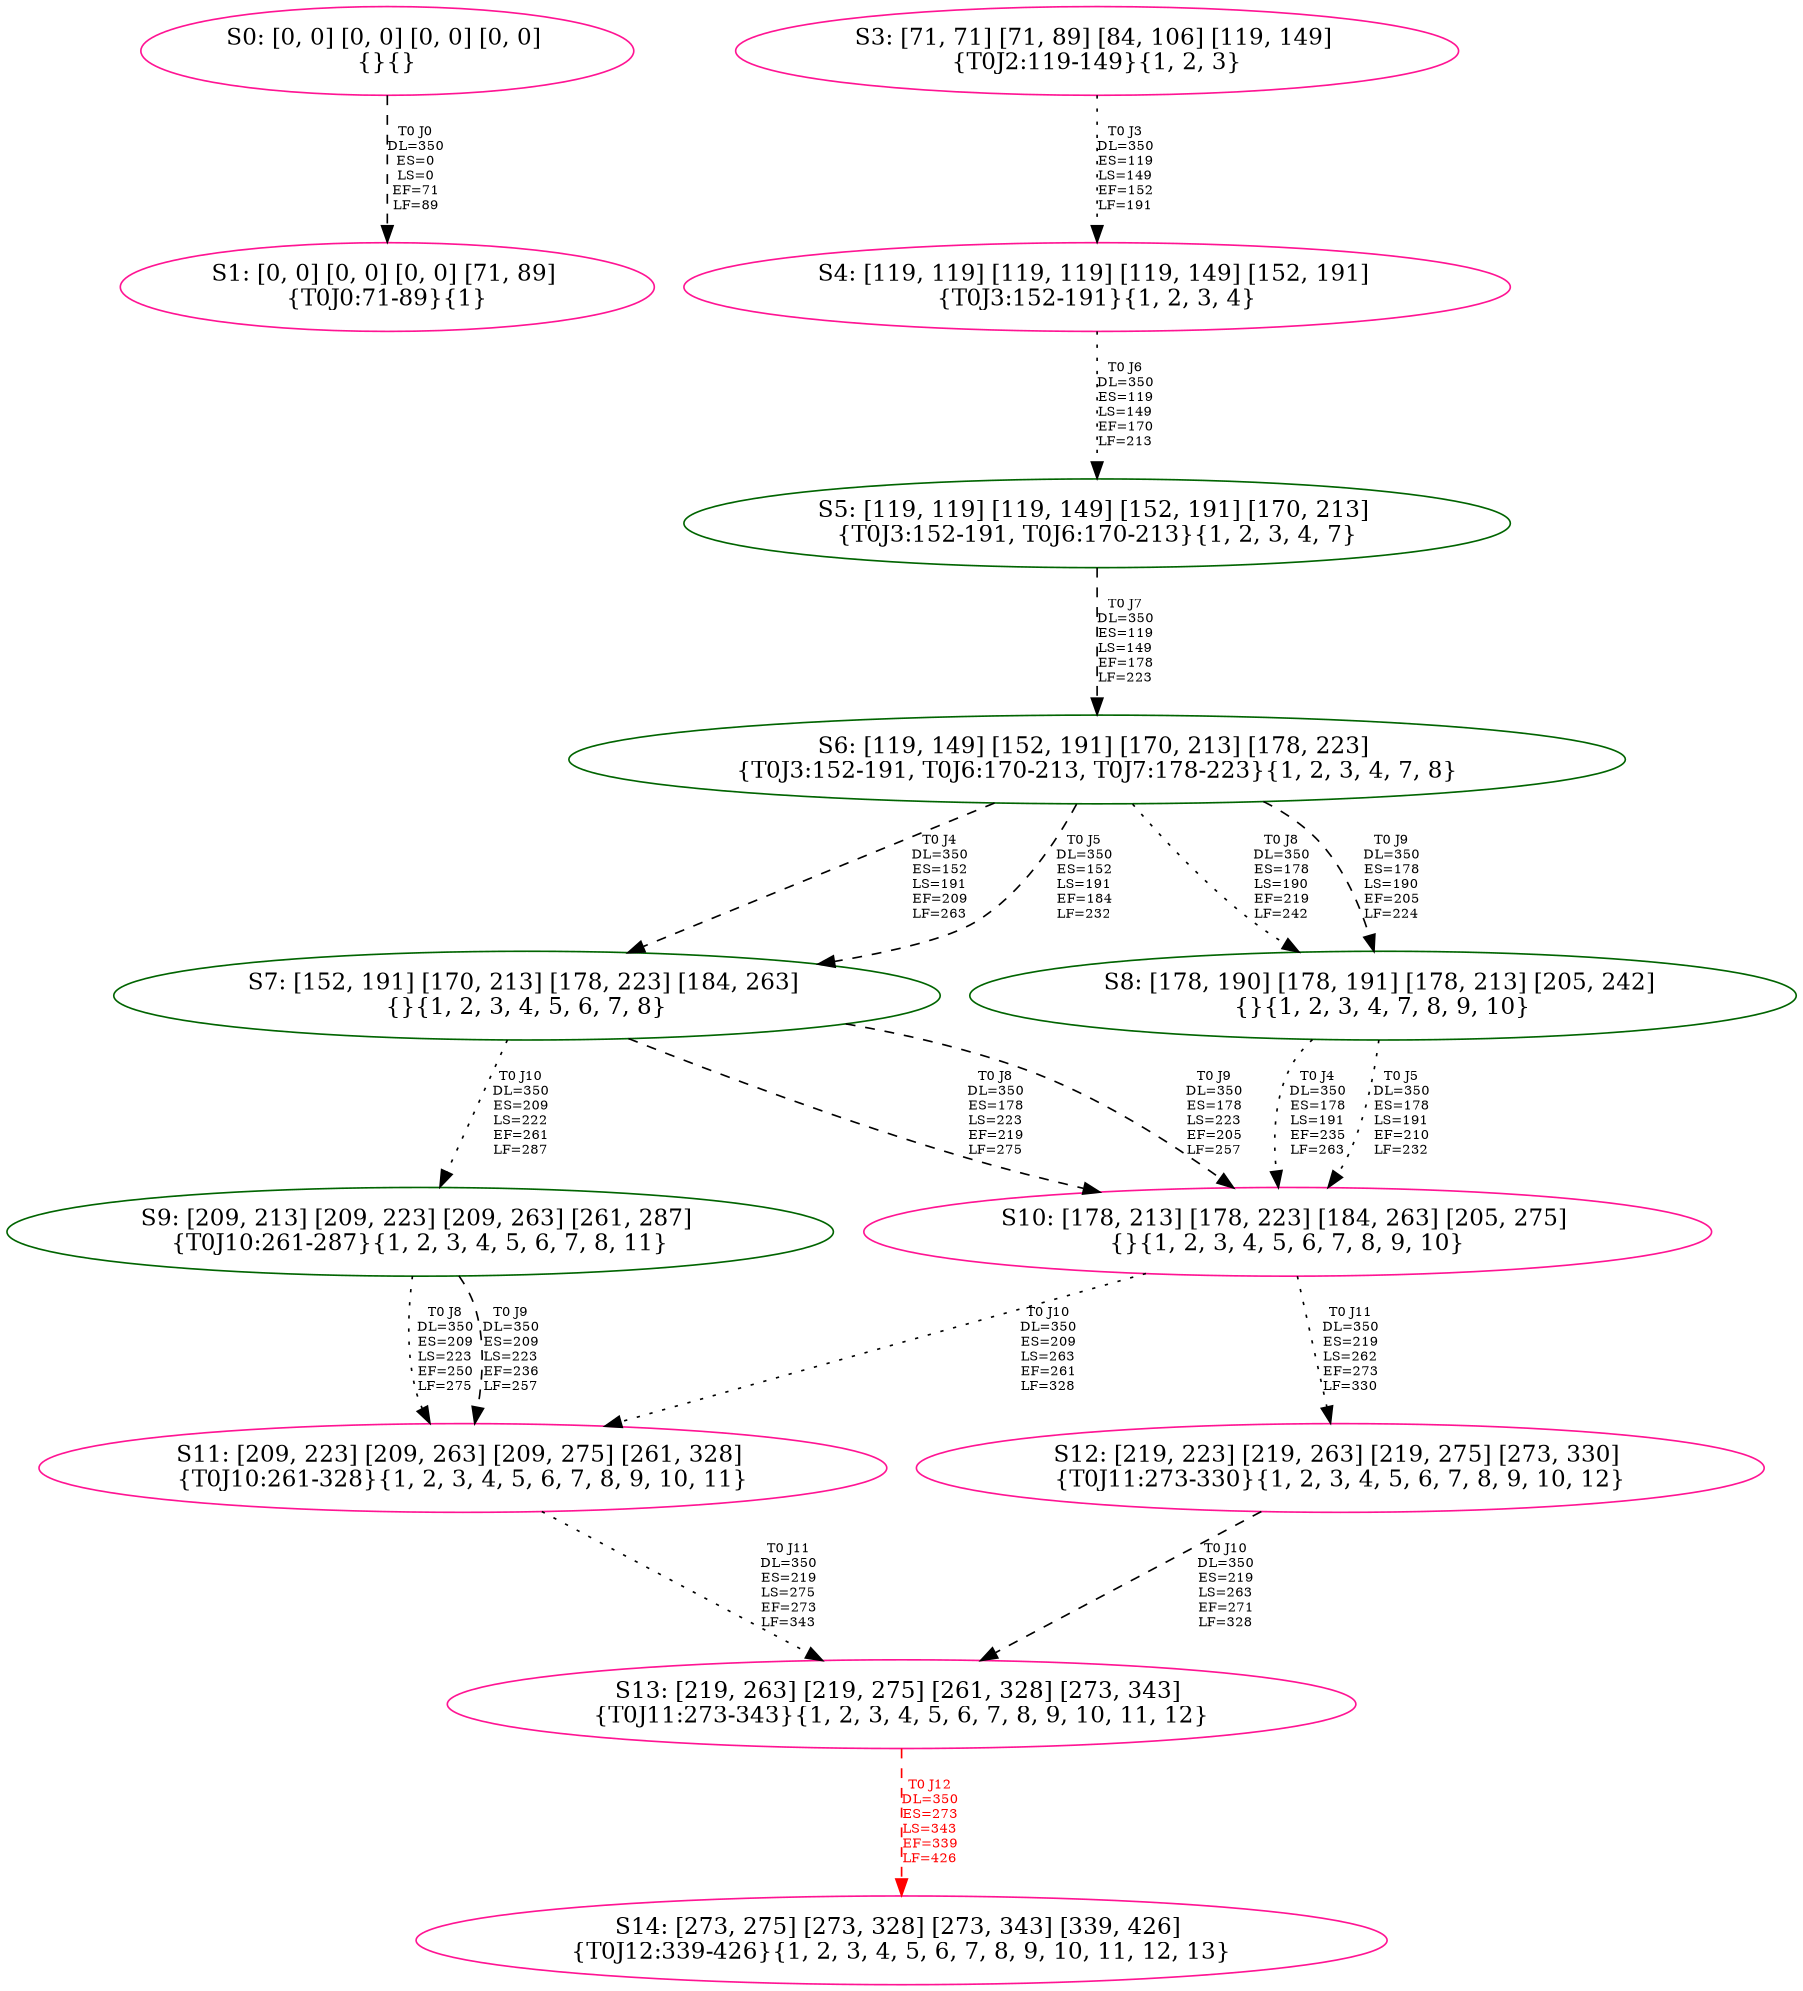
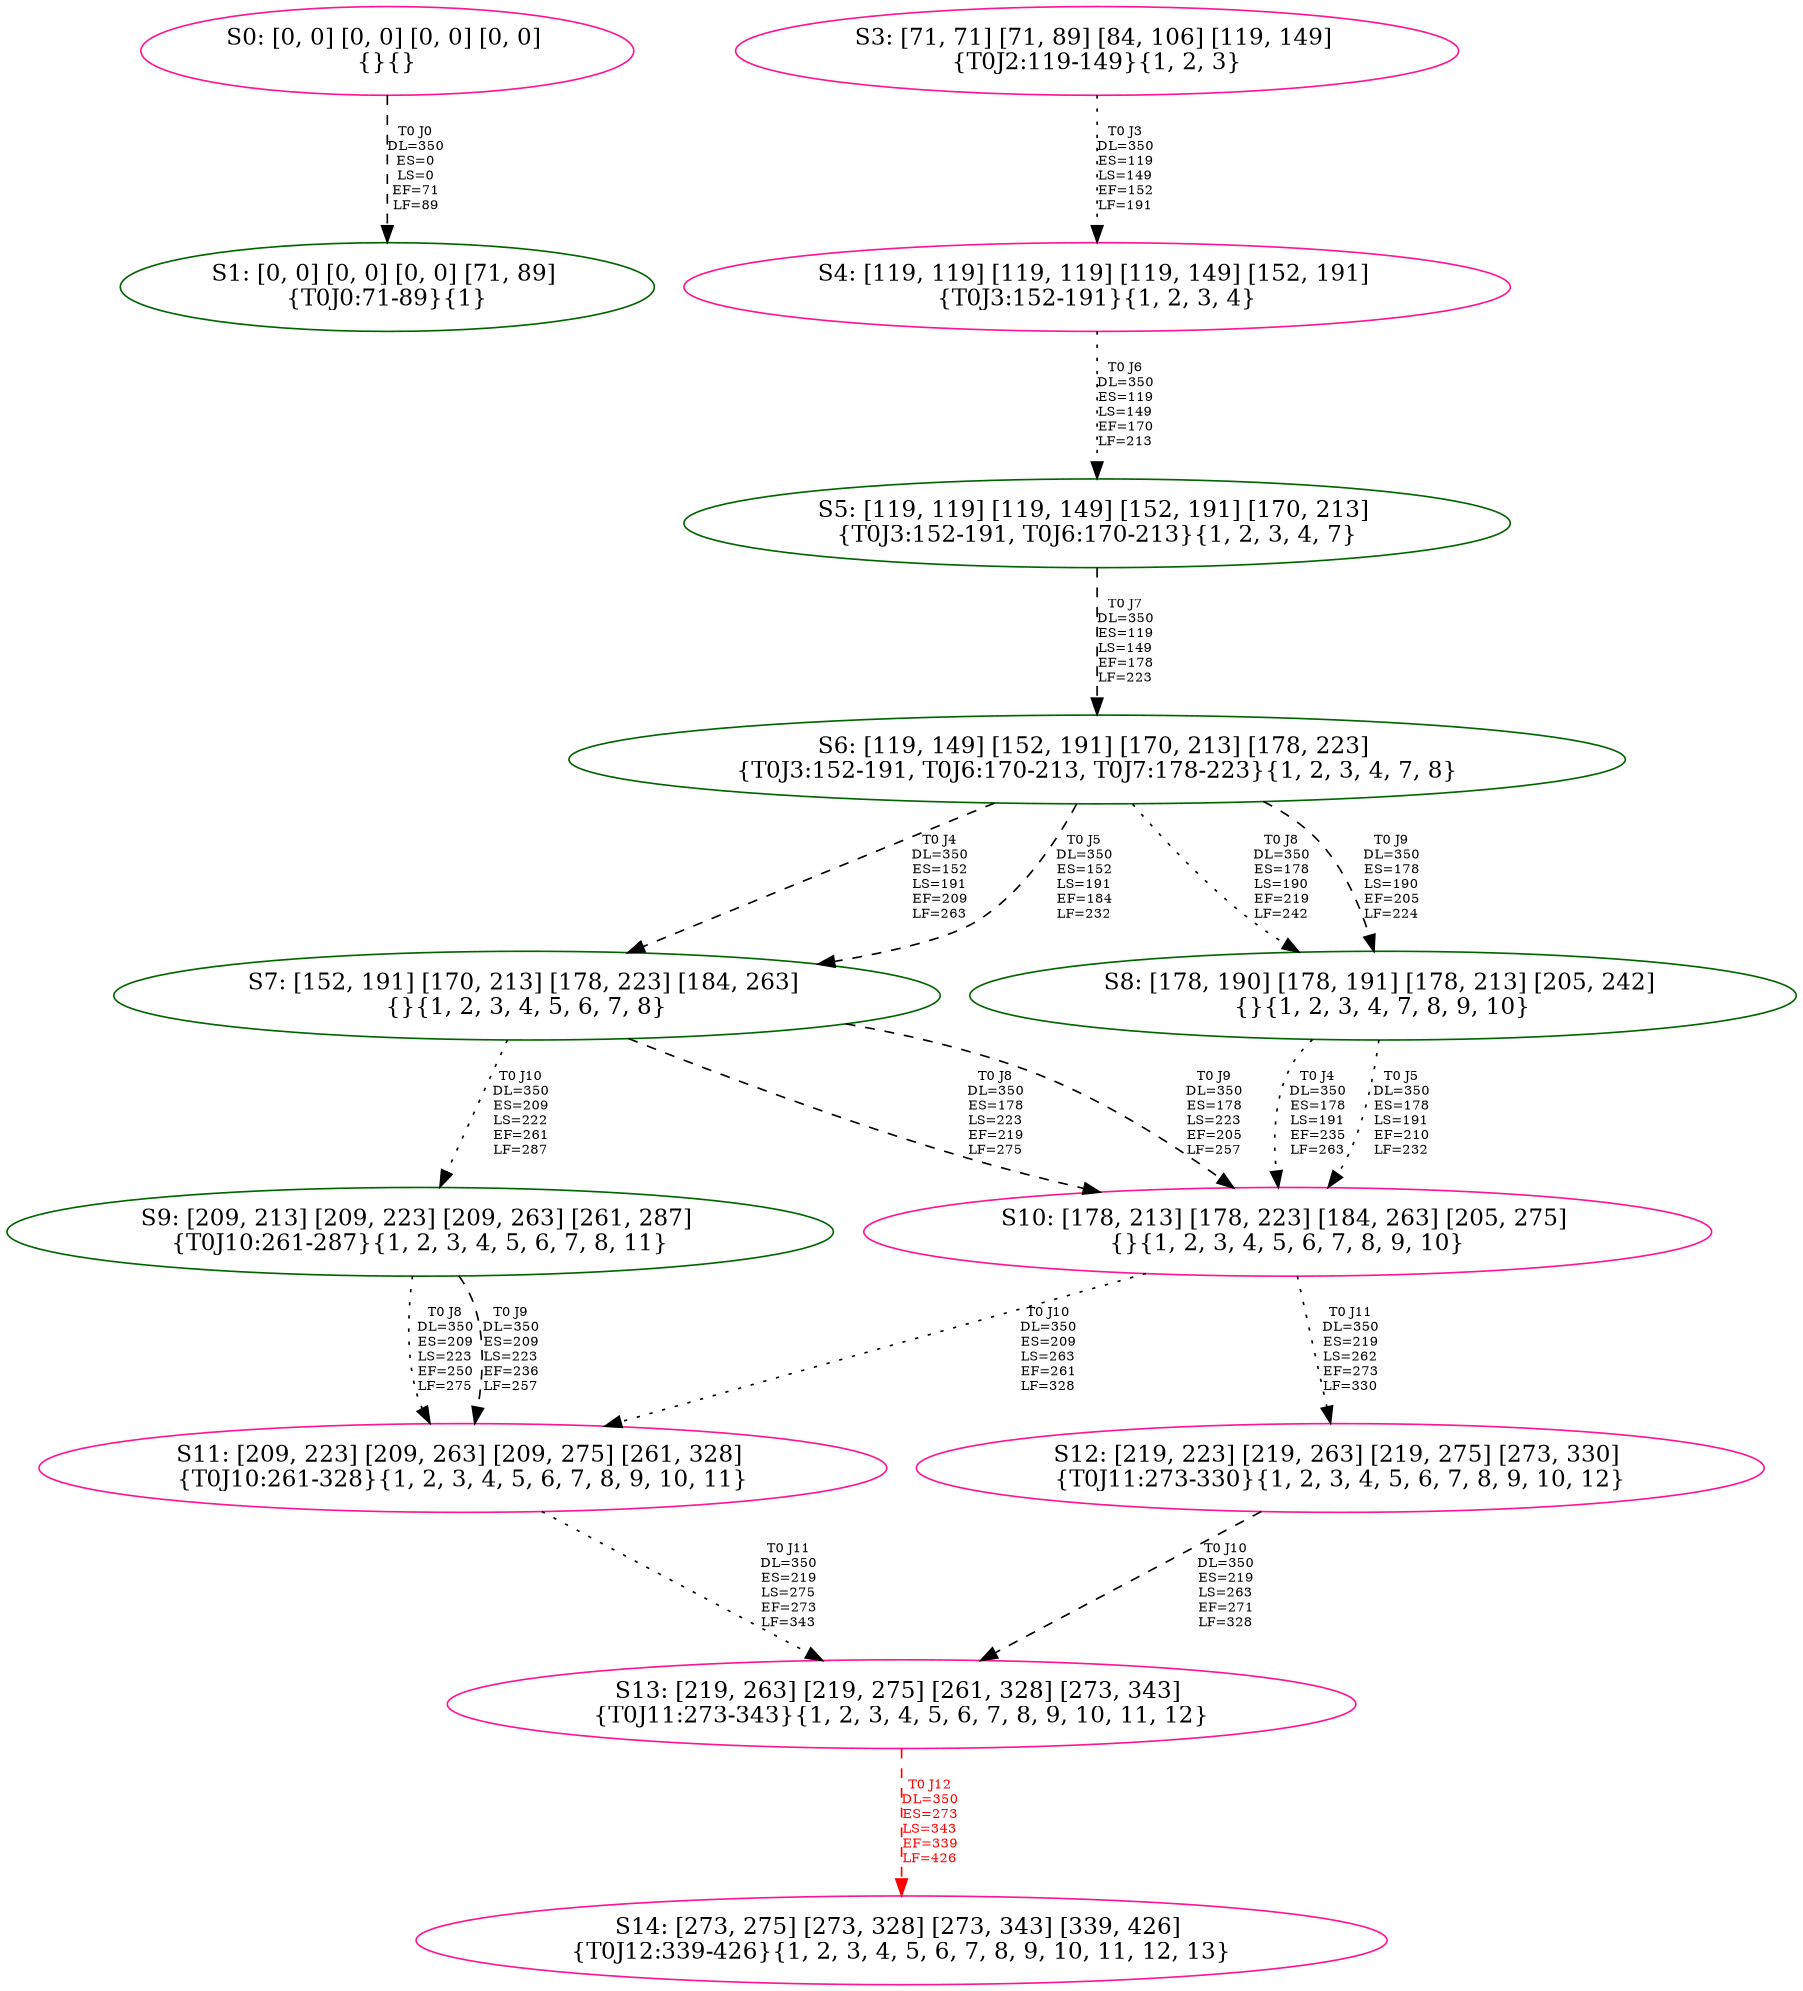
(387, 287) -> (387, 287)
